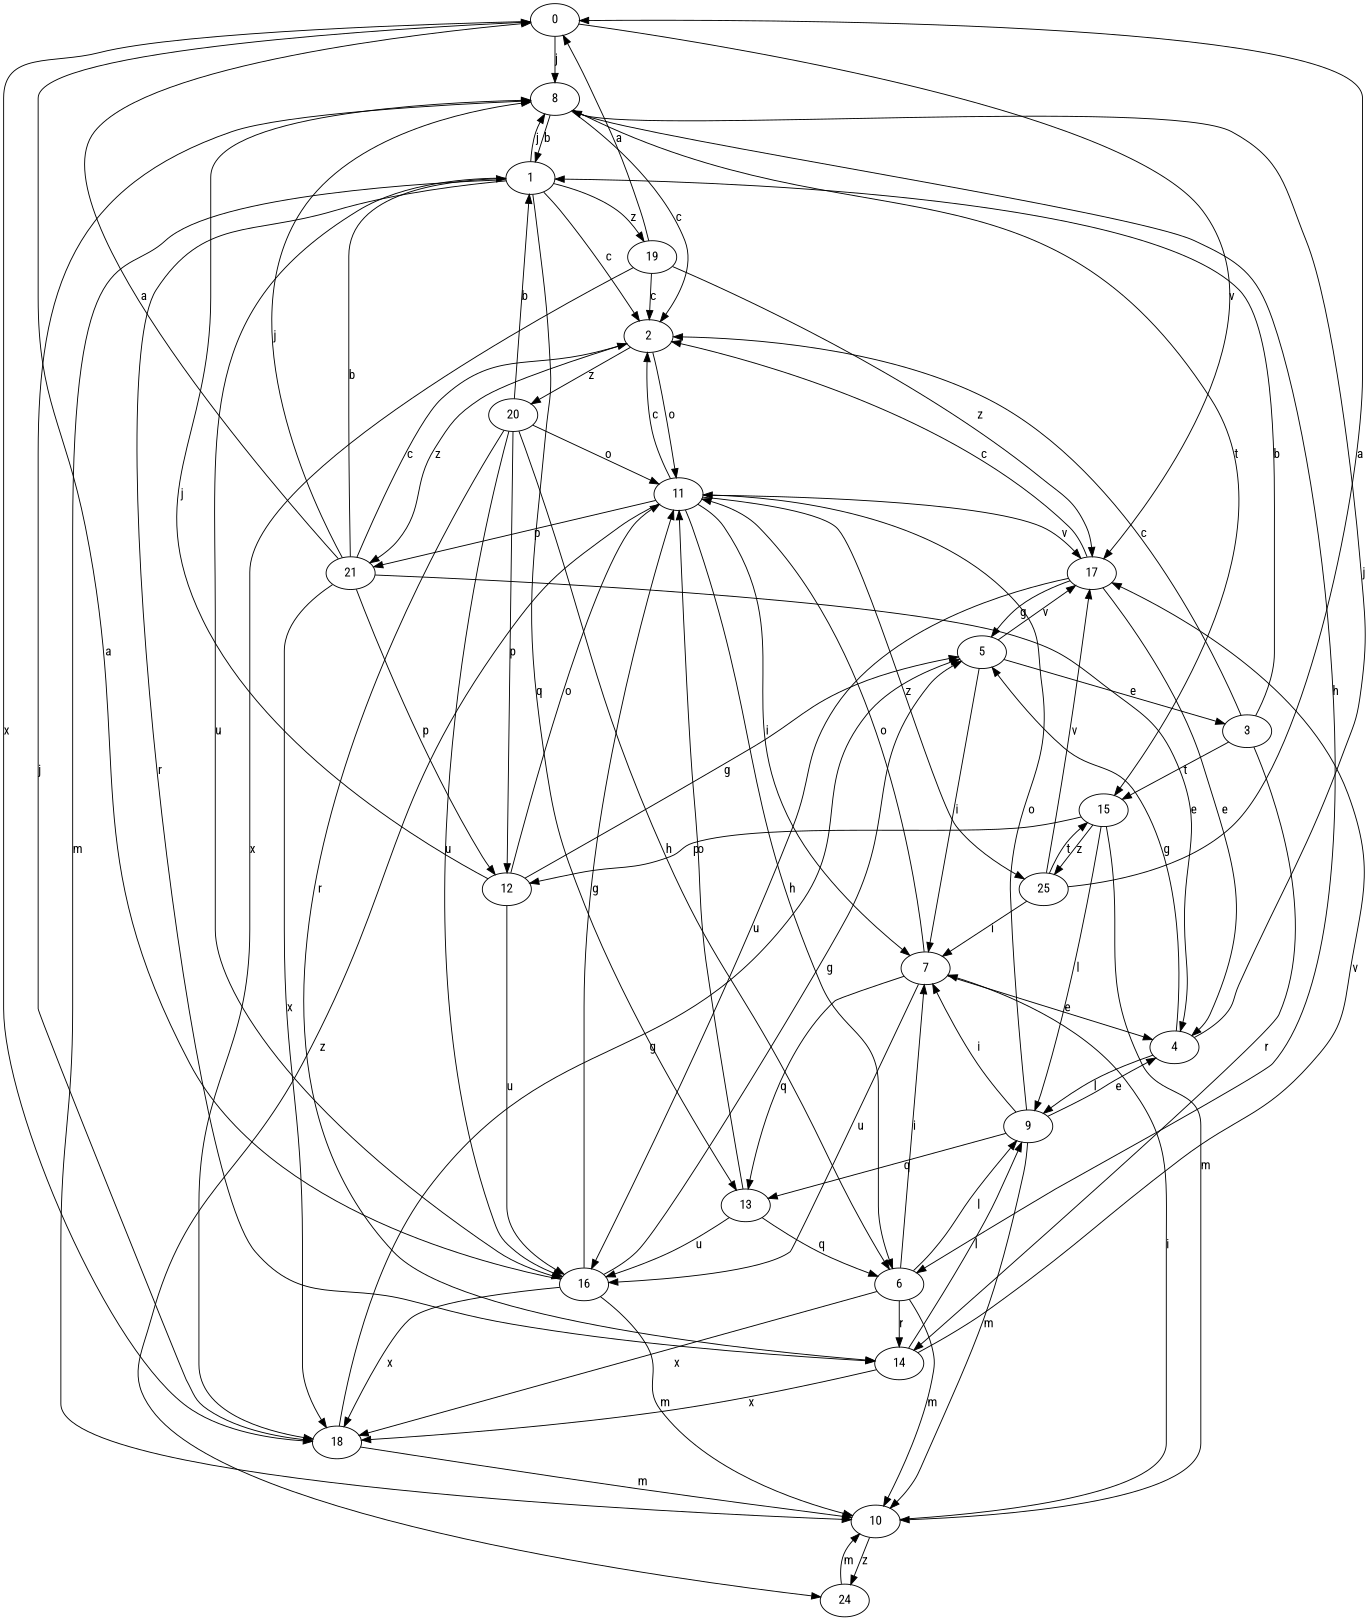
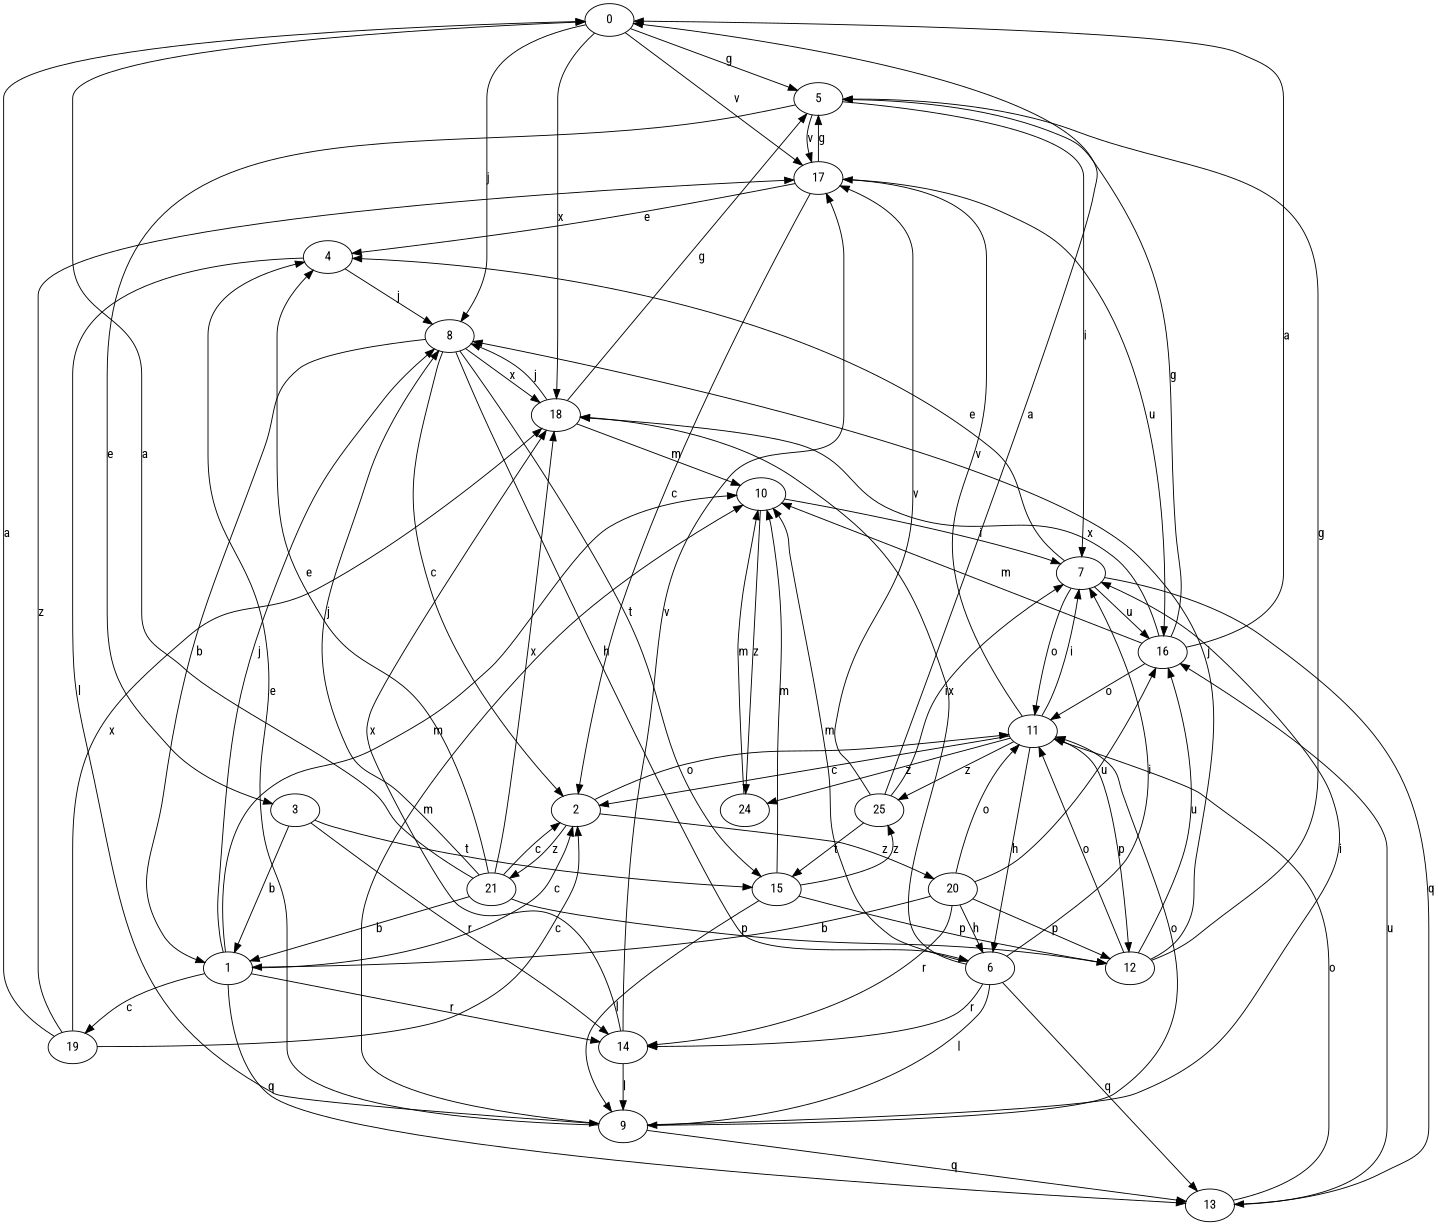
(634, 218) -> (129, 1008)
none -> (499, 373)
(1030, 425) -> none
(519, 533) -> (1114, 828)
(215, 717) -> none
(1150, 820) -> (710, 58)
(595, 889) -> (1109, 692)
(814, 1249) -> (1097, 1083)
